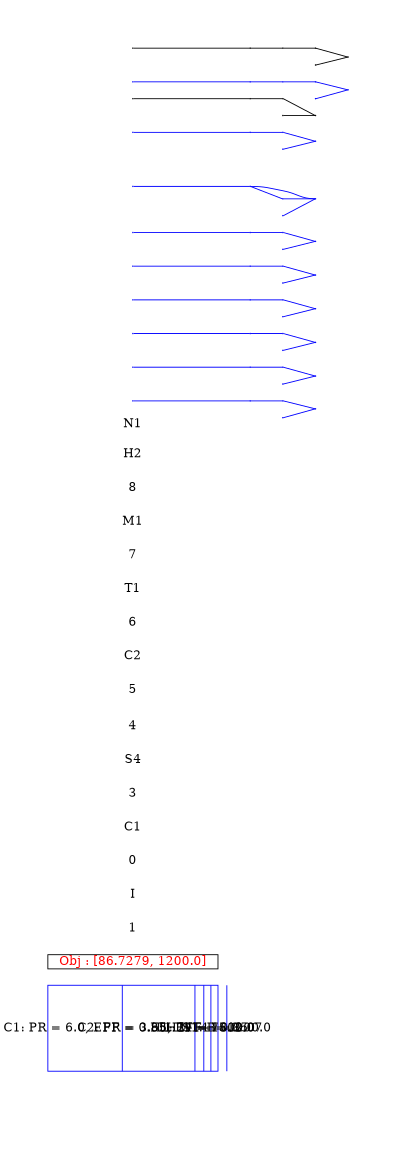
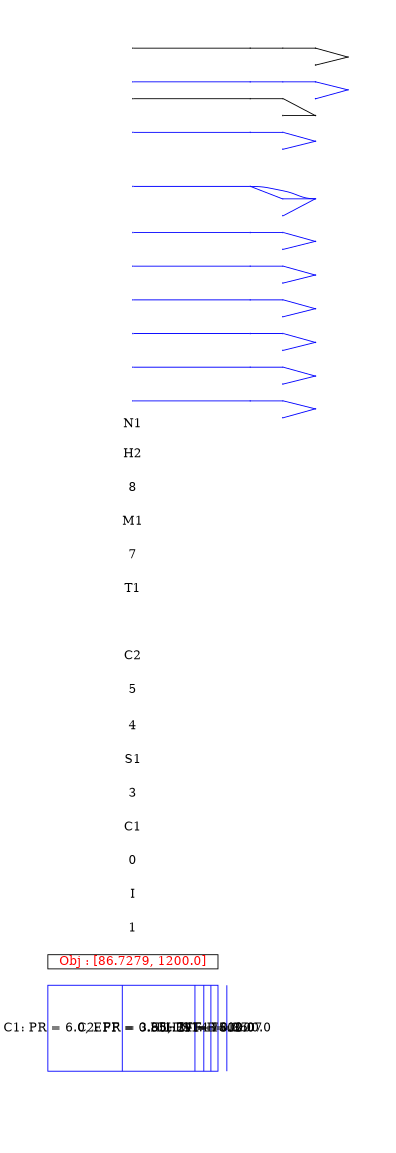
(133, 622) -> none
(133, 760) -> (133, 760)
